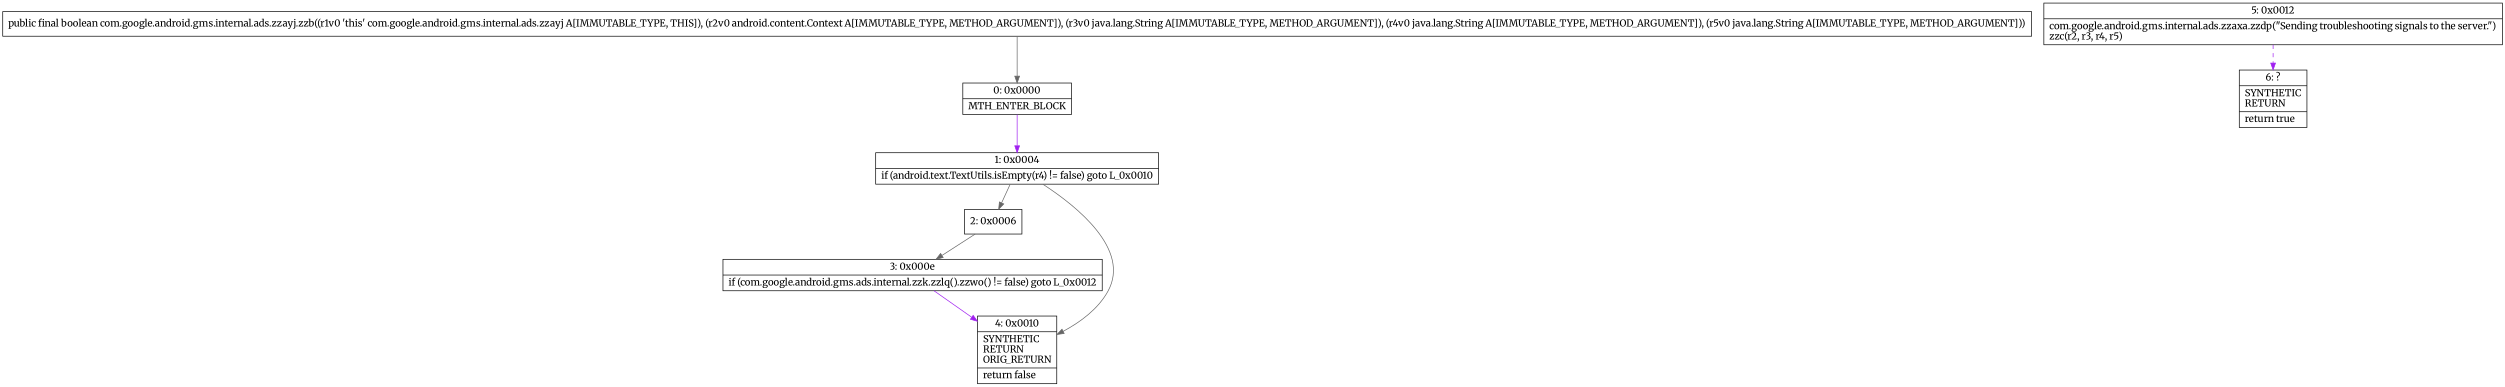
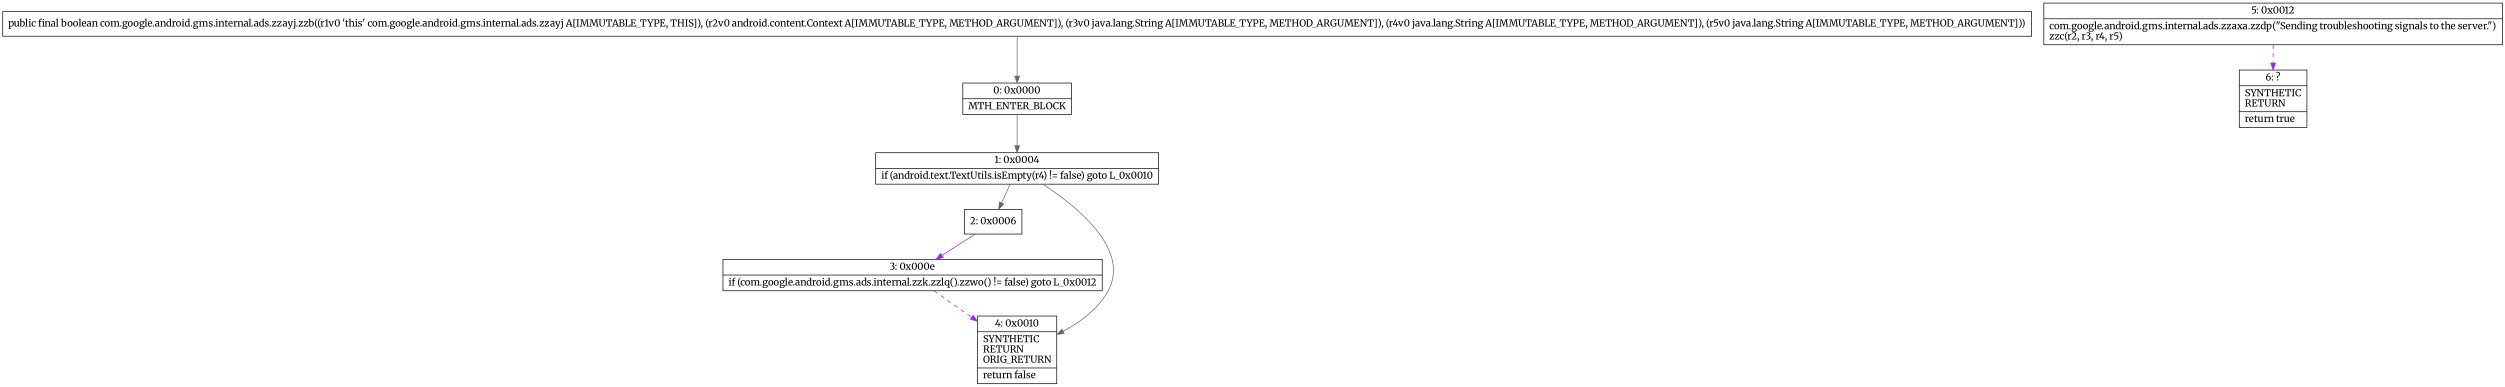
(1017, 130) -> (1017, 130)
(959, 245) -> (959, 245)
(953, 304) -> (953, 304)
